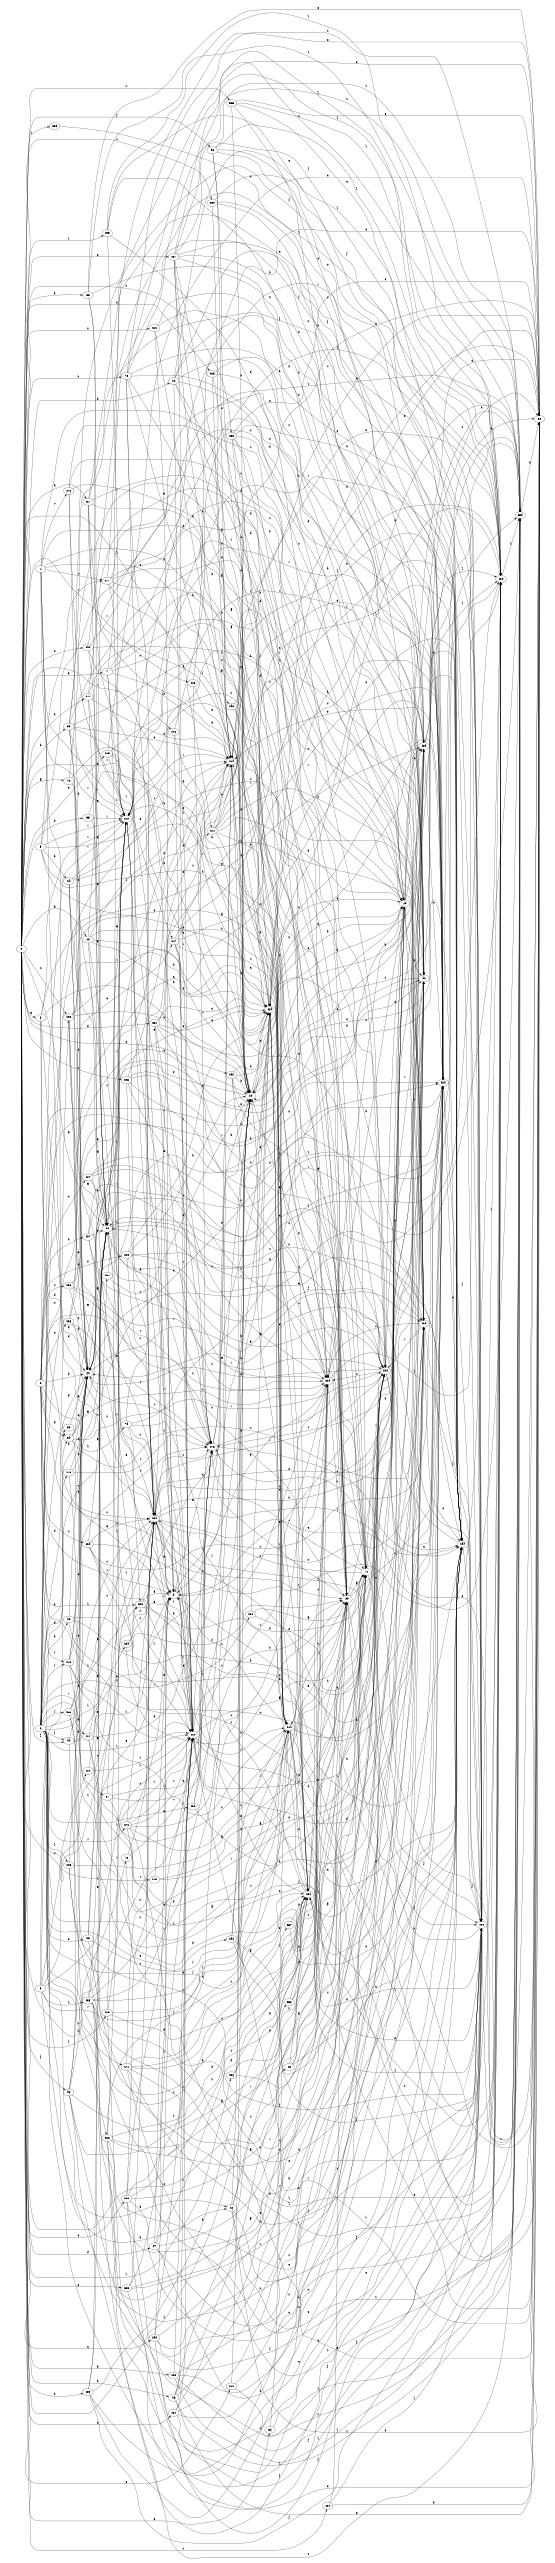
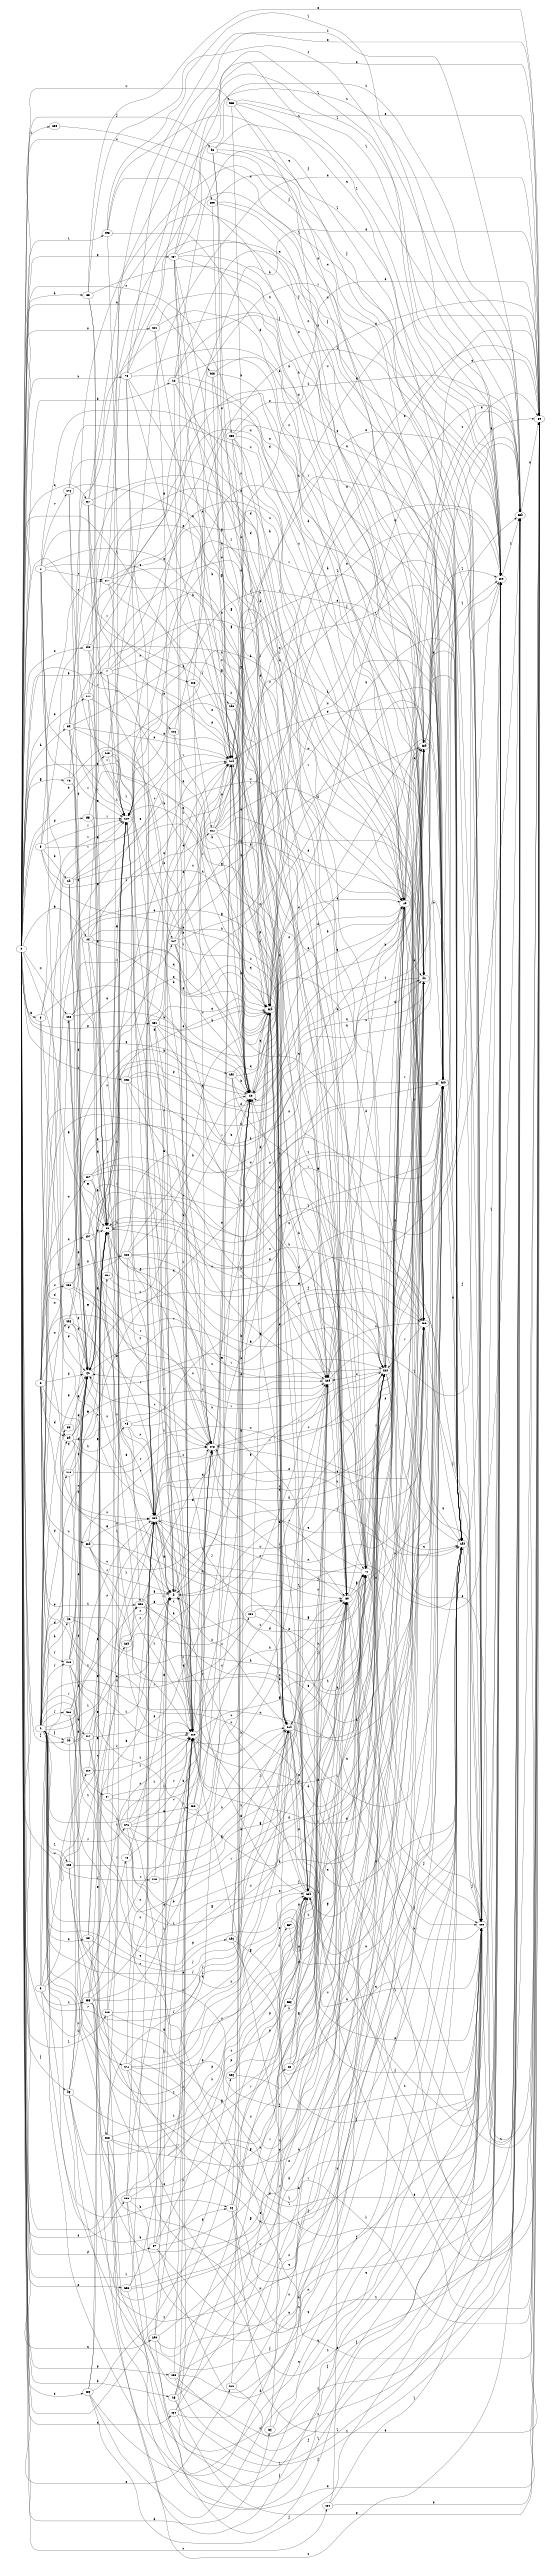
(327, 769) -> (326, 514)
